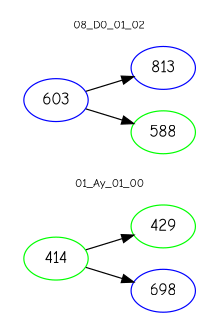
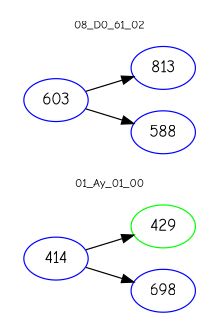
(110, 26) -> (110, 26)
(163, 132) -> (163, 132)
(56, 259) -> (56, 259)
